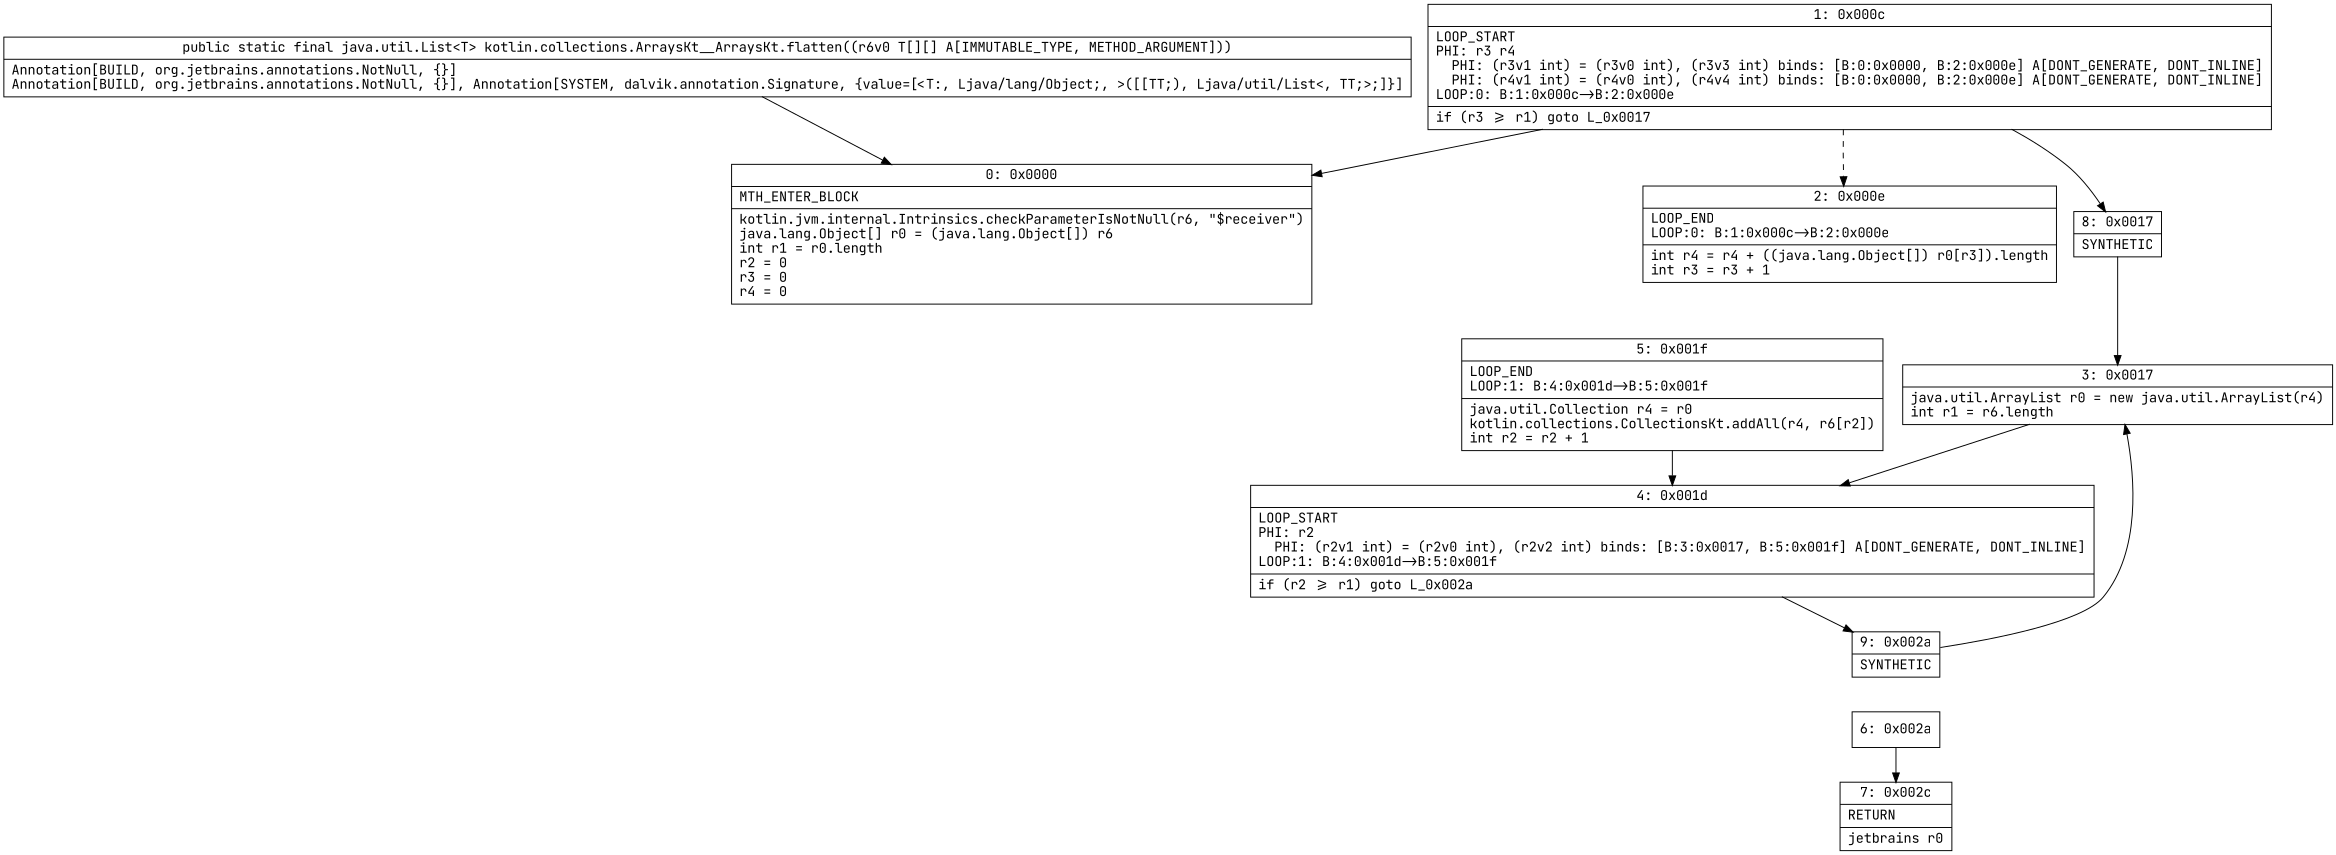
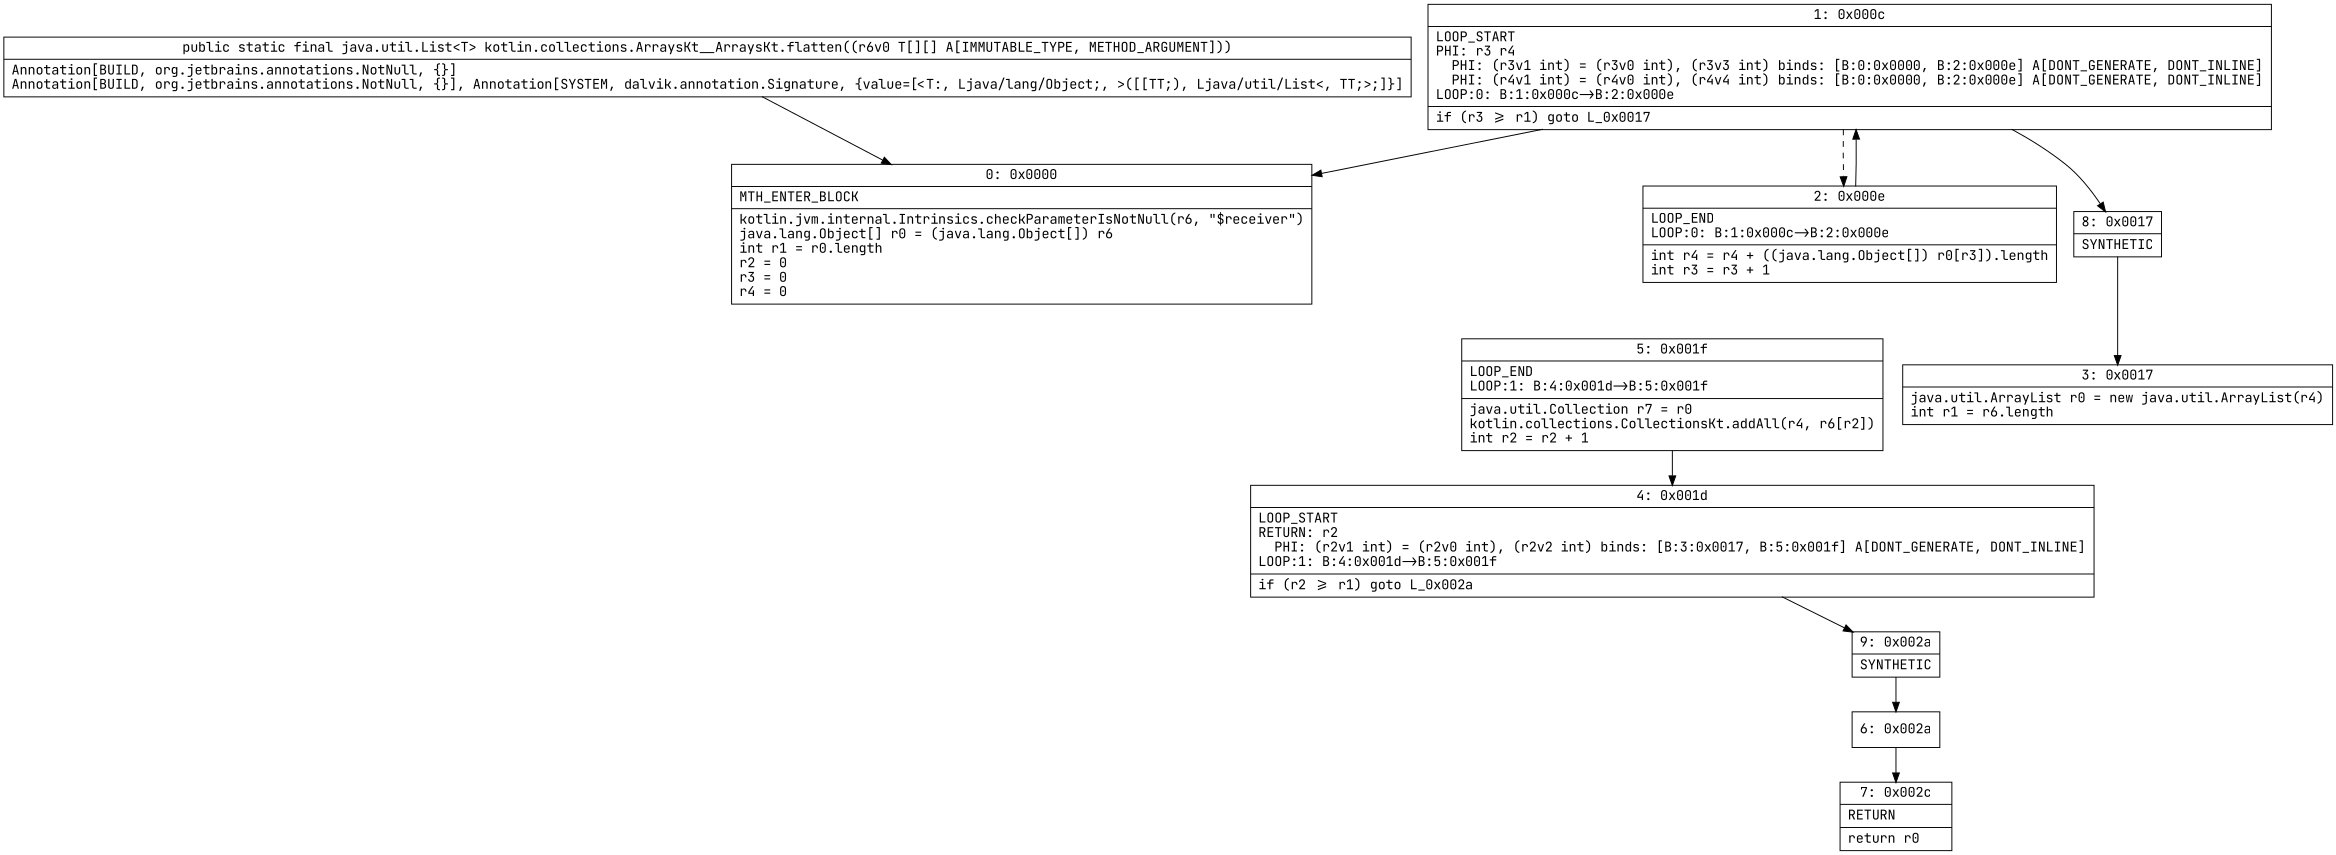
none -> (1856, 163)
(1581, 410) -> (1581, 410)
(1940, 453) -> none
(1291, 533) -> (1302, 533)
(2102, 598) -> (1896, 690)
(1896, 839) -> (1884, 839)
